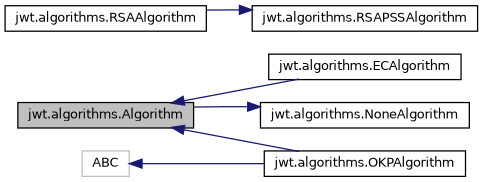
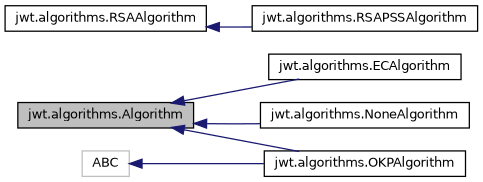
(223, 10) -> (236, 27)
(221, 107) -> (234, 124)
